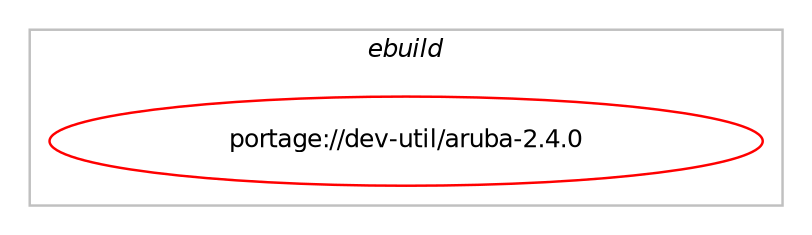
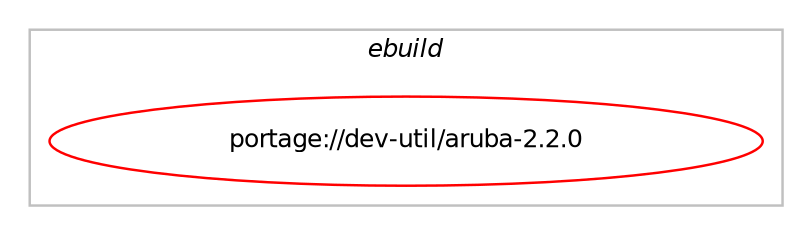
(406, 141) -> (406, 141)
